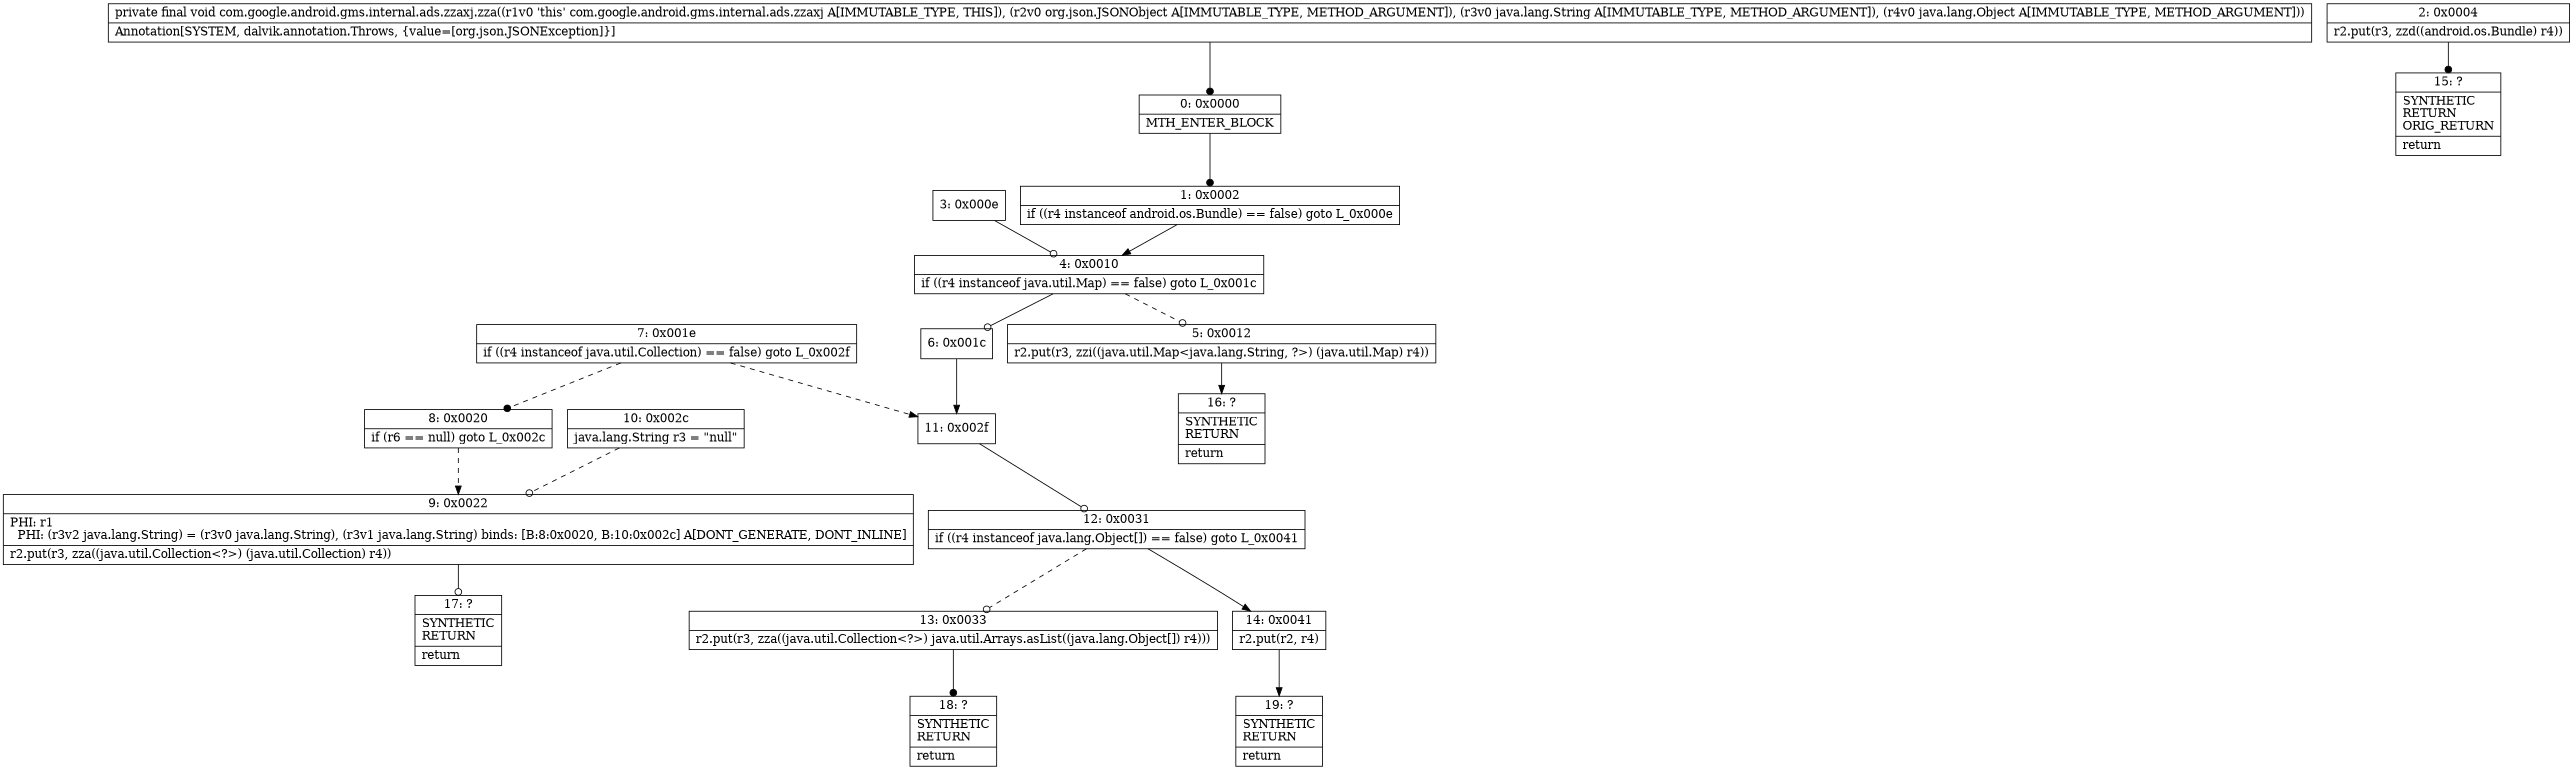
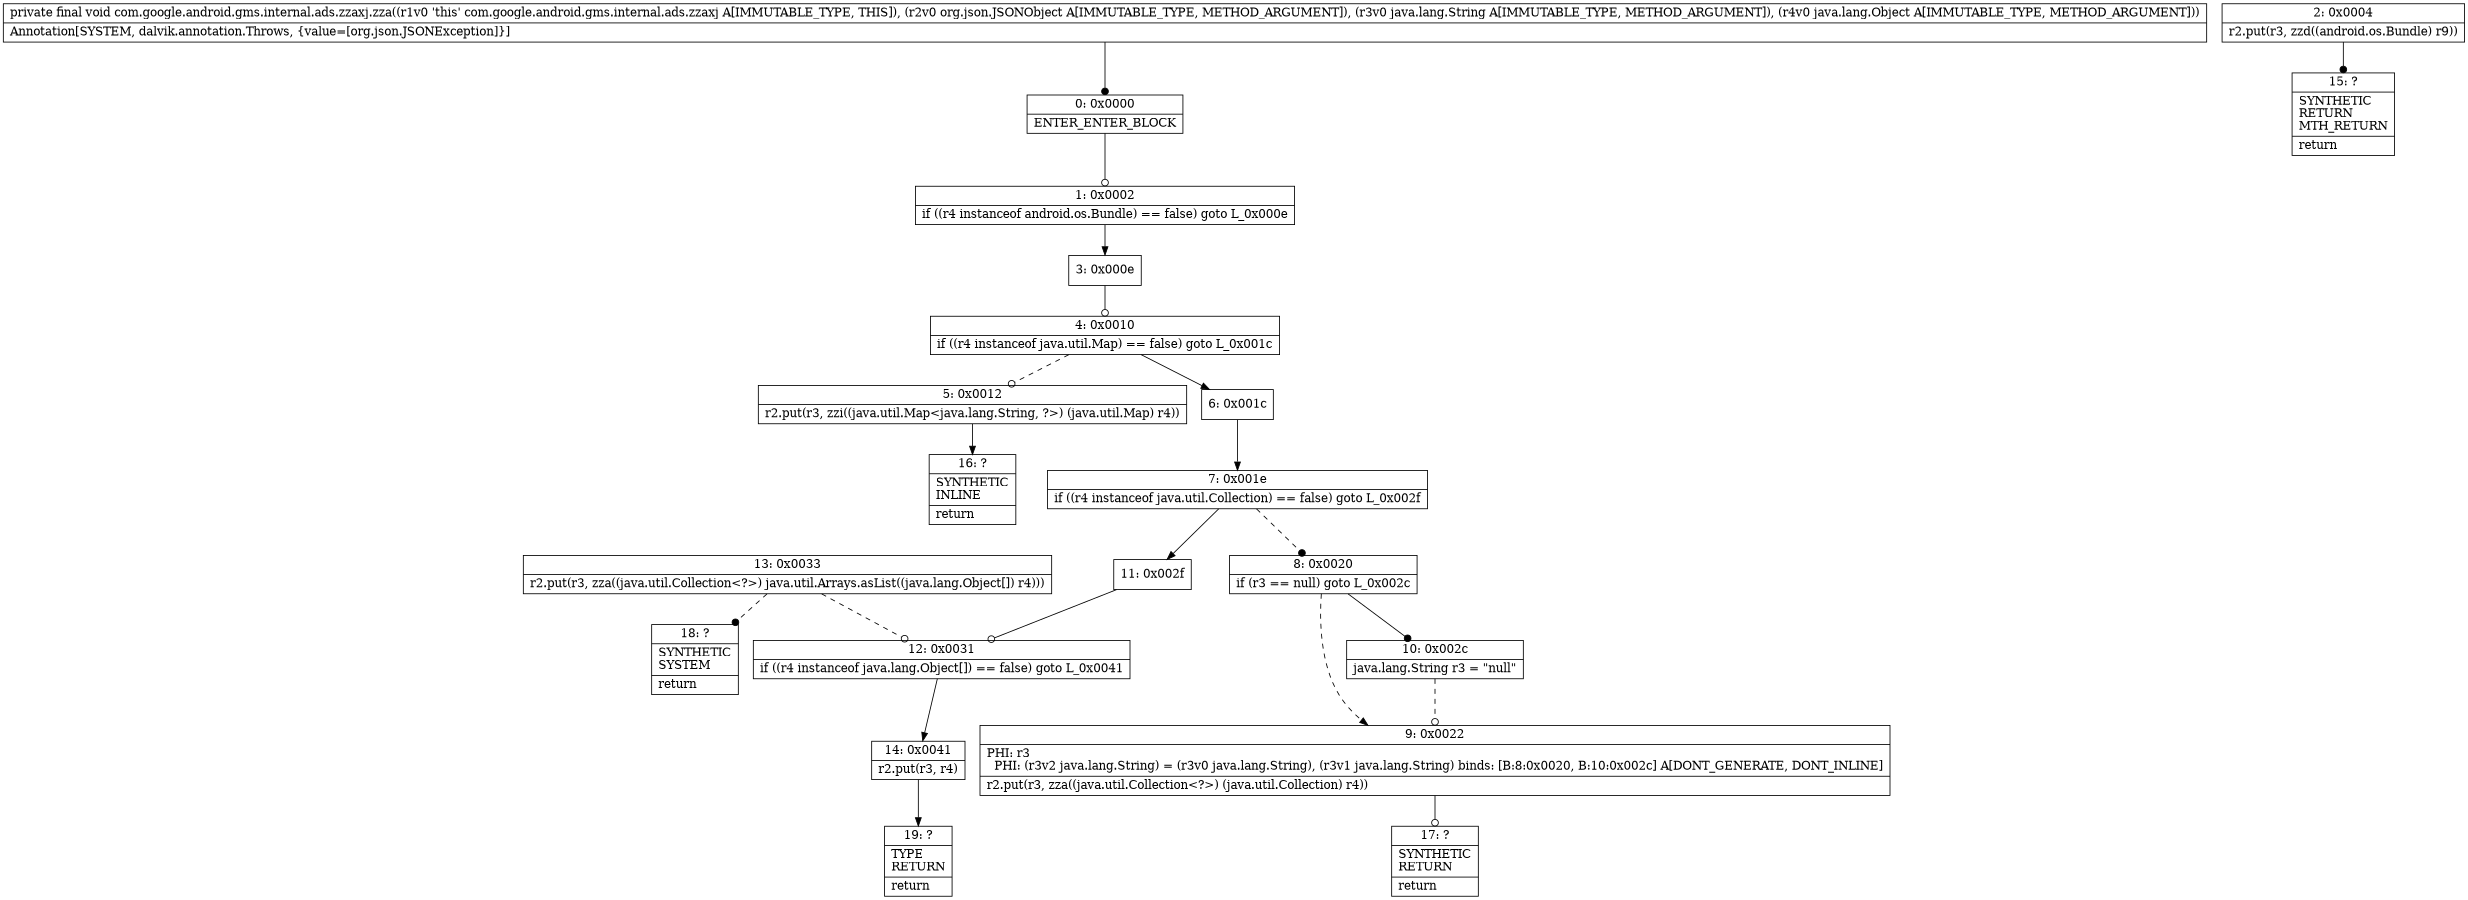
(2448, 32) -> (2343, 32)
(1210, 123) -> (1105, 123)
(2448, 126) -> (2343, 126)
(1210, 156) -> (1105, 156)
(1153, 238) -> (1105, 236)
(1022, 310) -> (1172, 370)
(957, 382) -> (1238, 441)
(820, 389) -> (1196, 531)
(1212, 435) -> (959, 495)
(458, 438) -> (1323, 584)
(34, 523) -> (1010, 754)
(1038, 578) -> (862, 615)
none -> (1377, 615)
(1279, 640) -> (918, 770)
(953, 670) -> (753, 607)
(1279, 725) -> (908, 855)
(944, 737) -> (685, 665)
